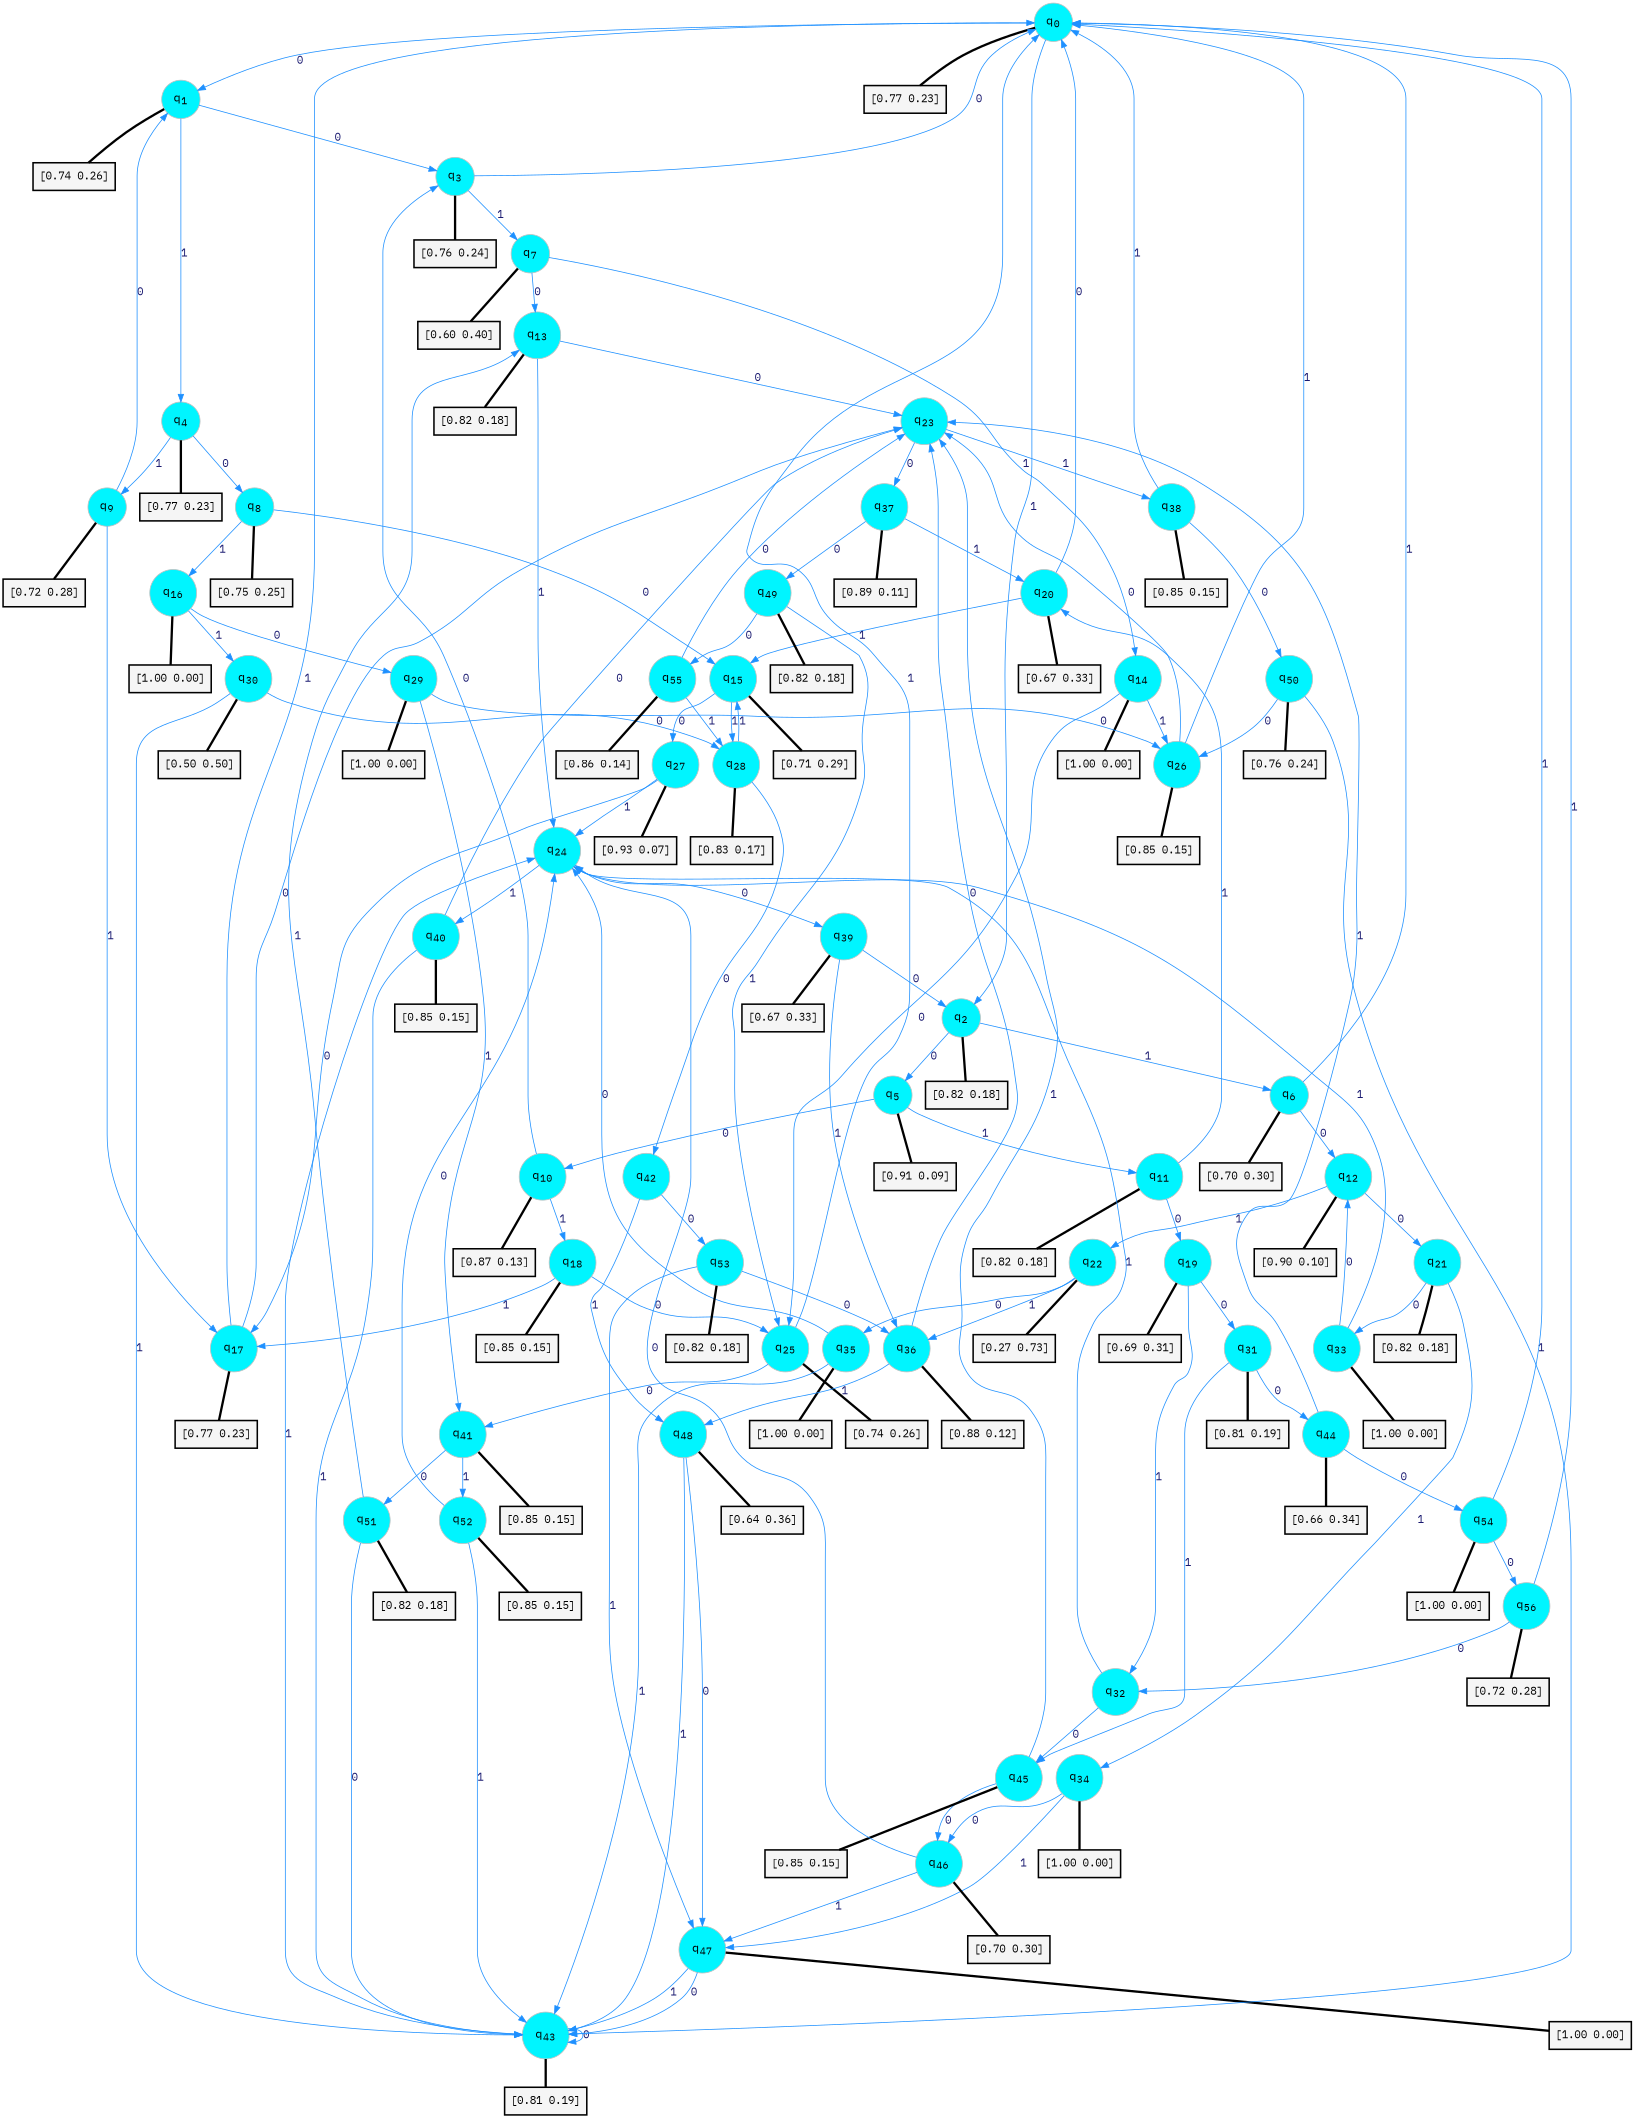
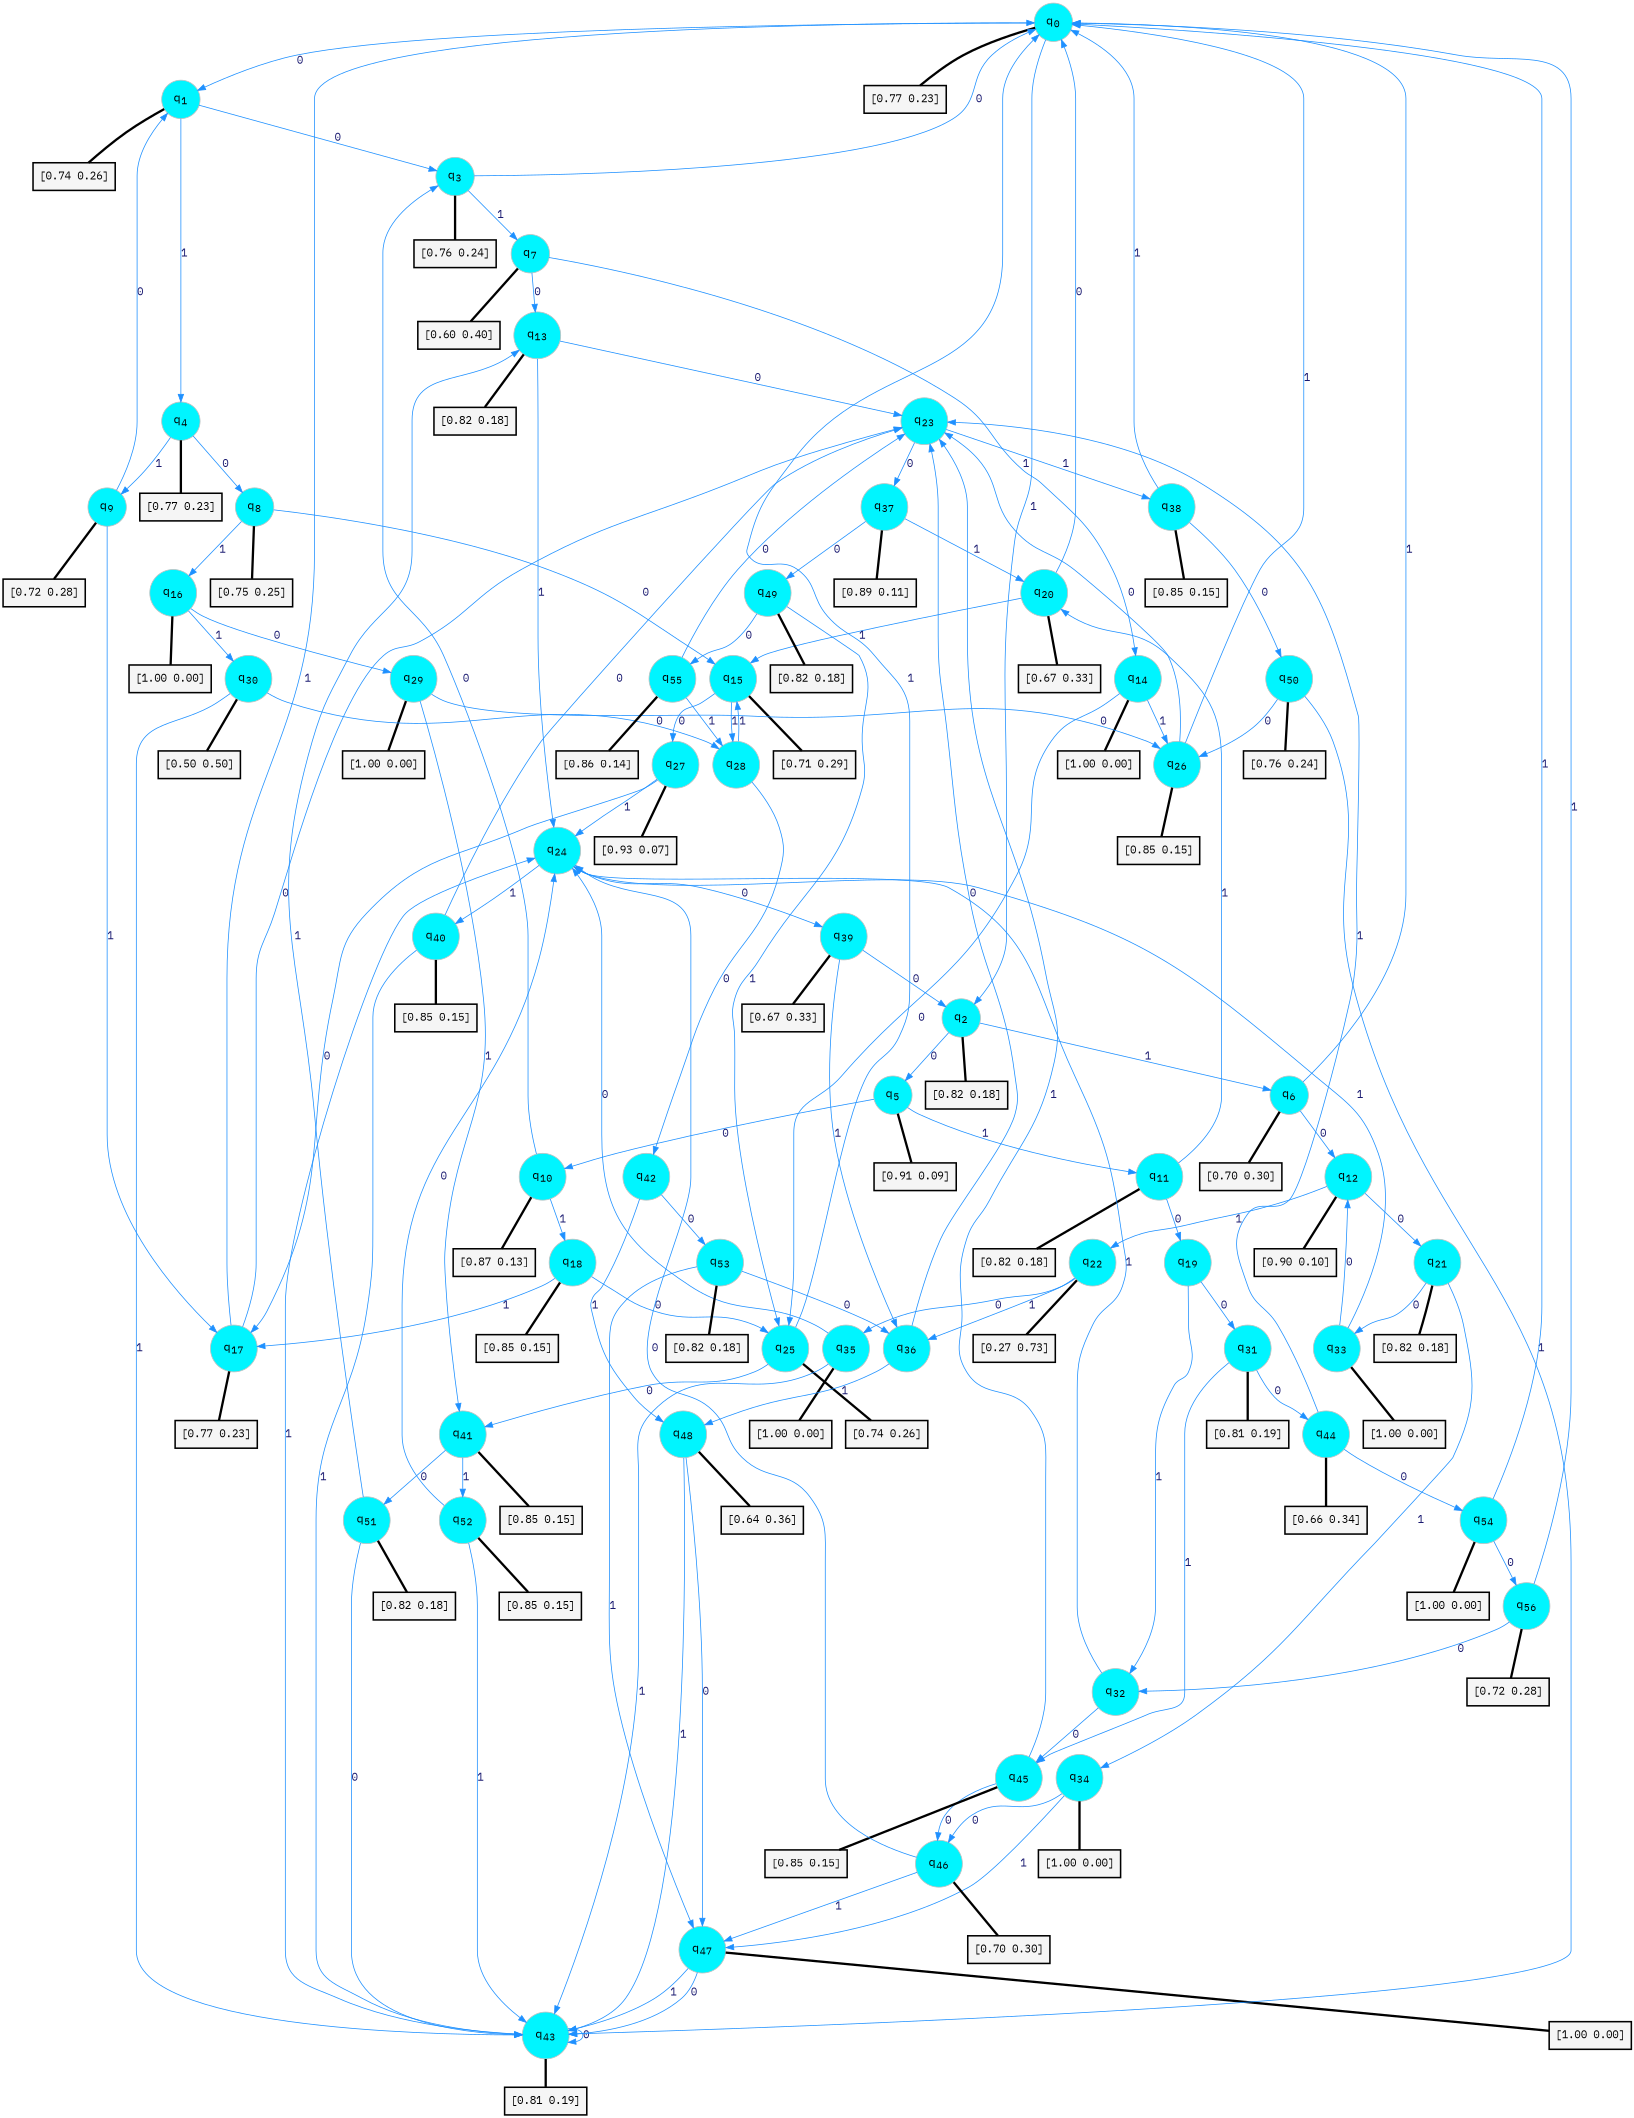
(732, 851) -> none
(1140, 1348) -> none
(983, 1434) -> none
